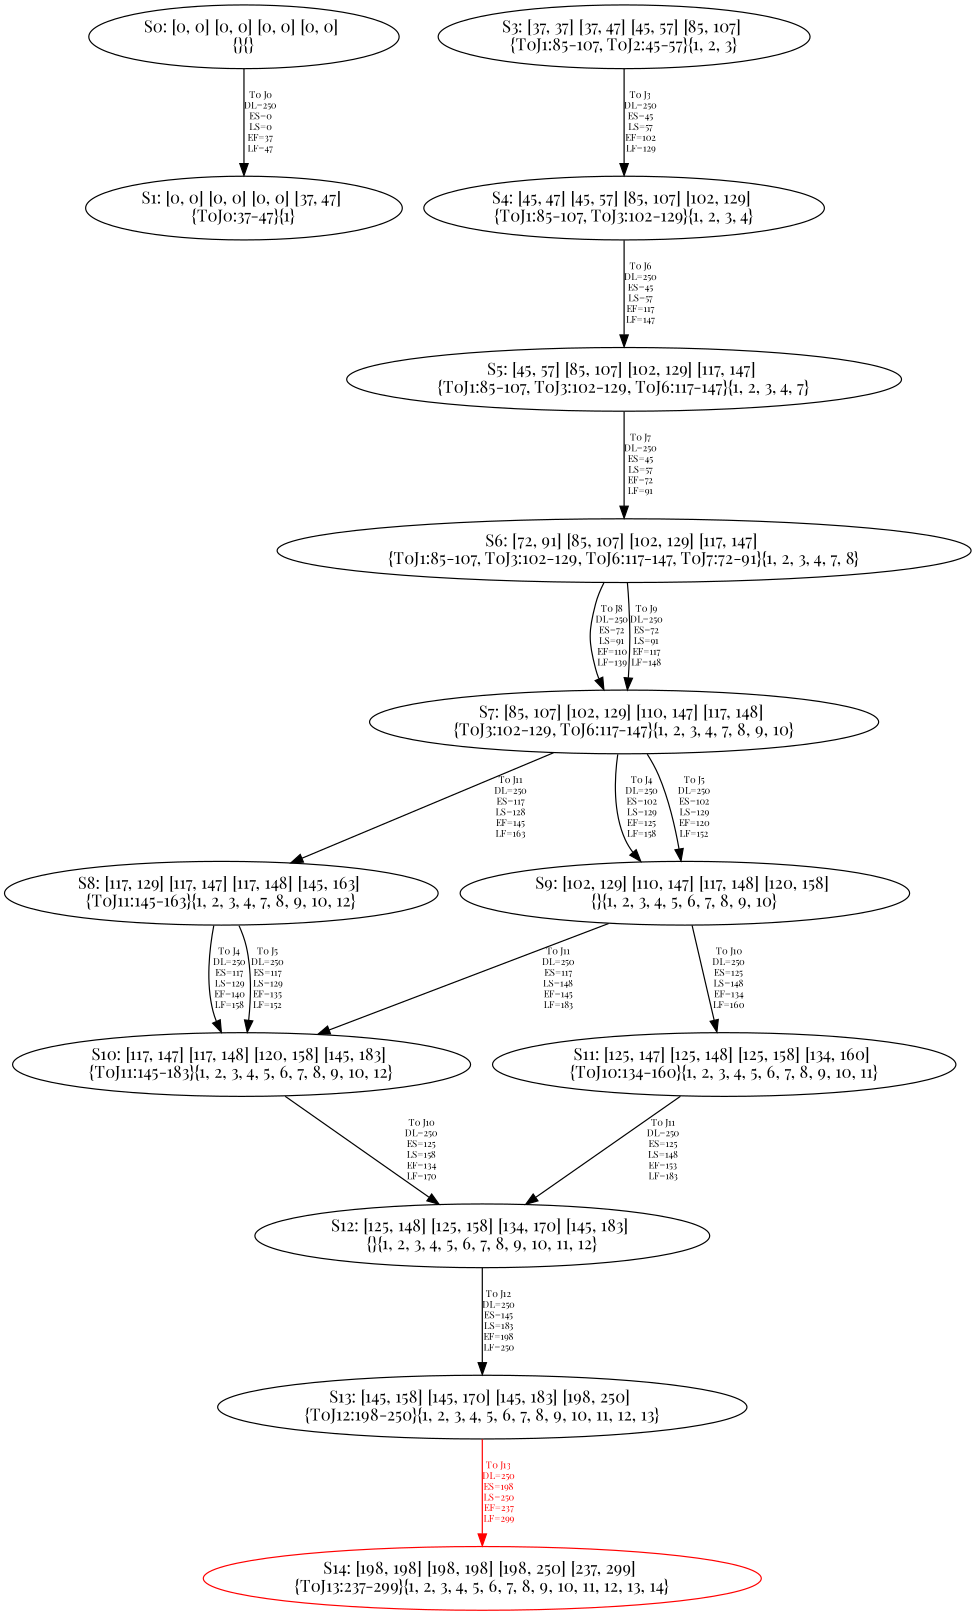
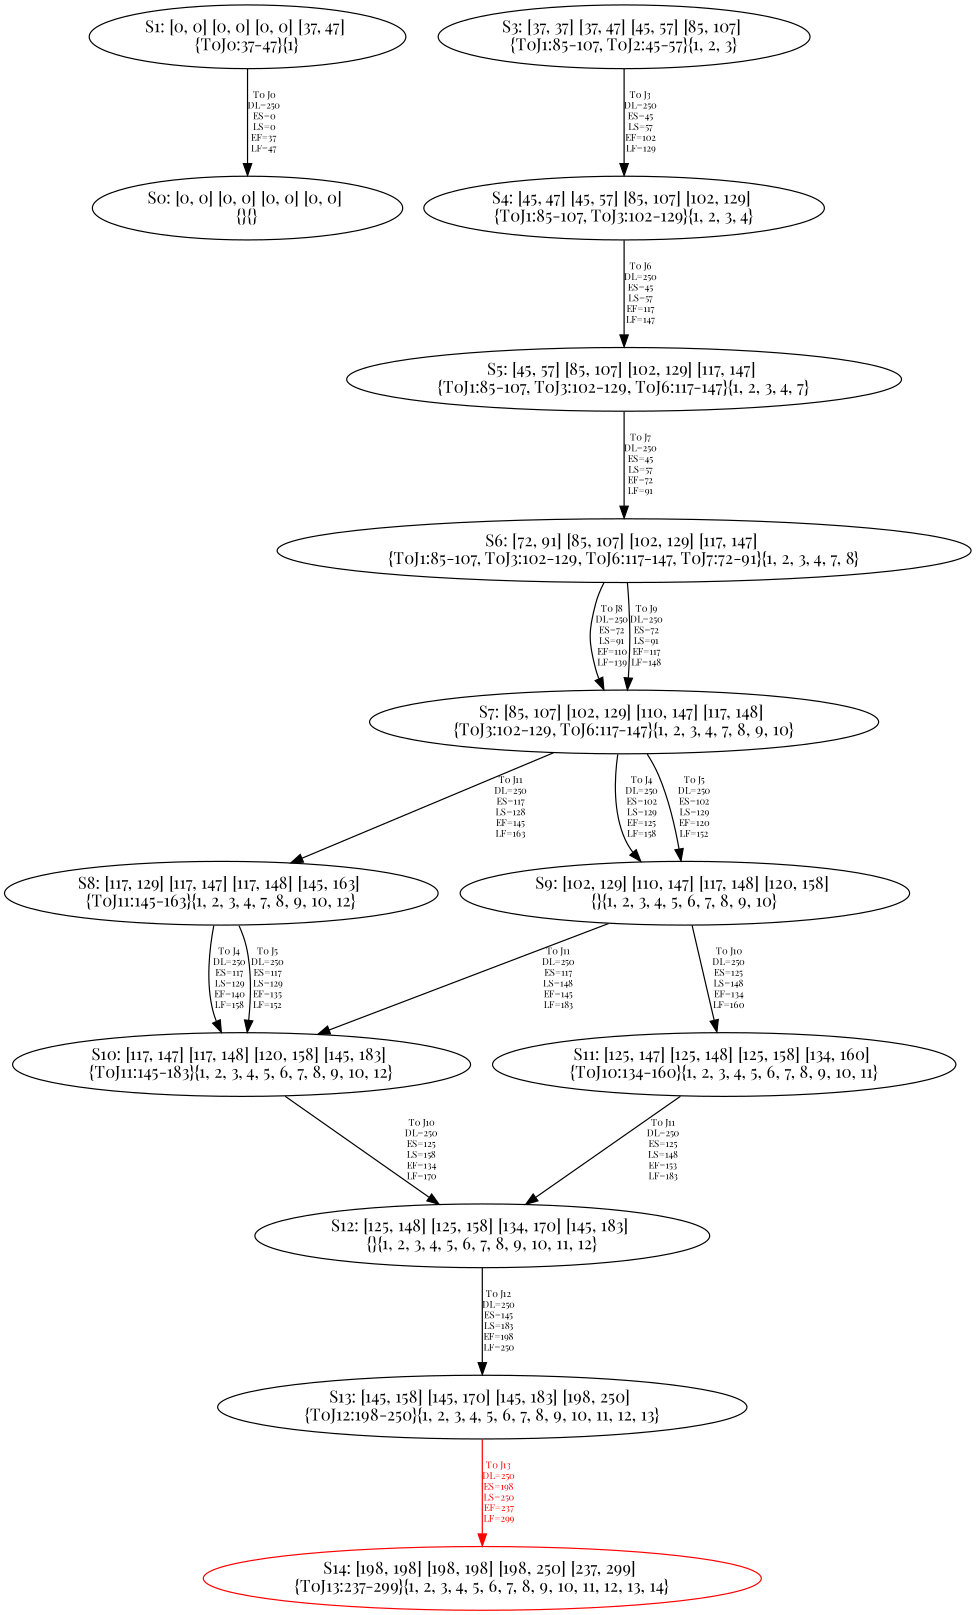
(244, 116) -> (248, 116)
